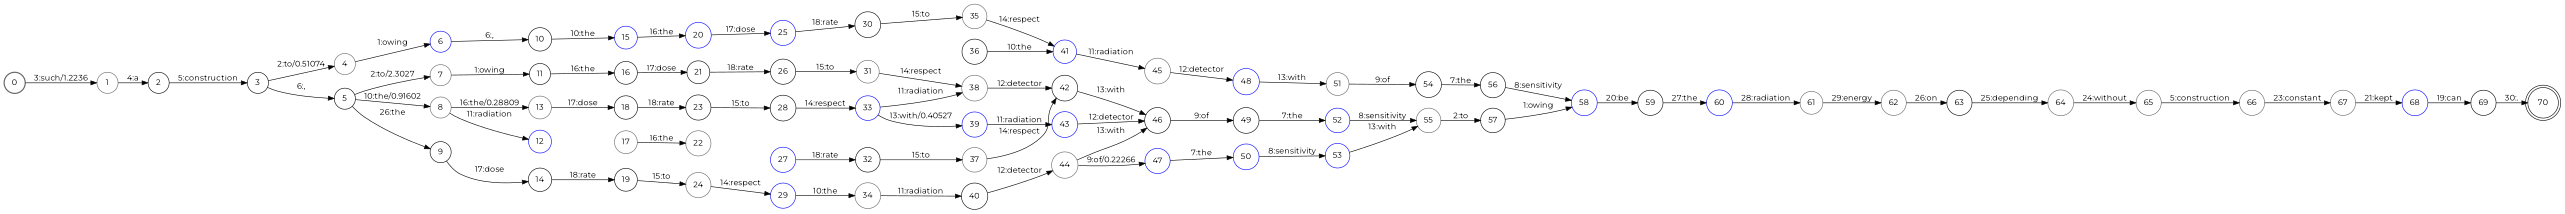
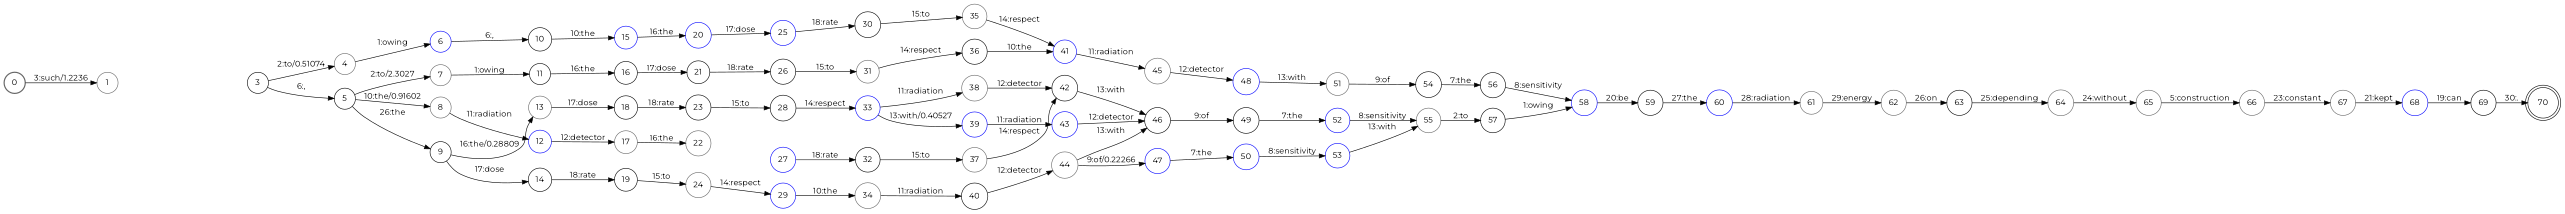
(917, 79) -> (917, 60)
(159, 83) -> none
(487, 108) -> (501, 157)
none -> (580, 142)
